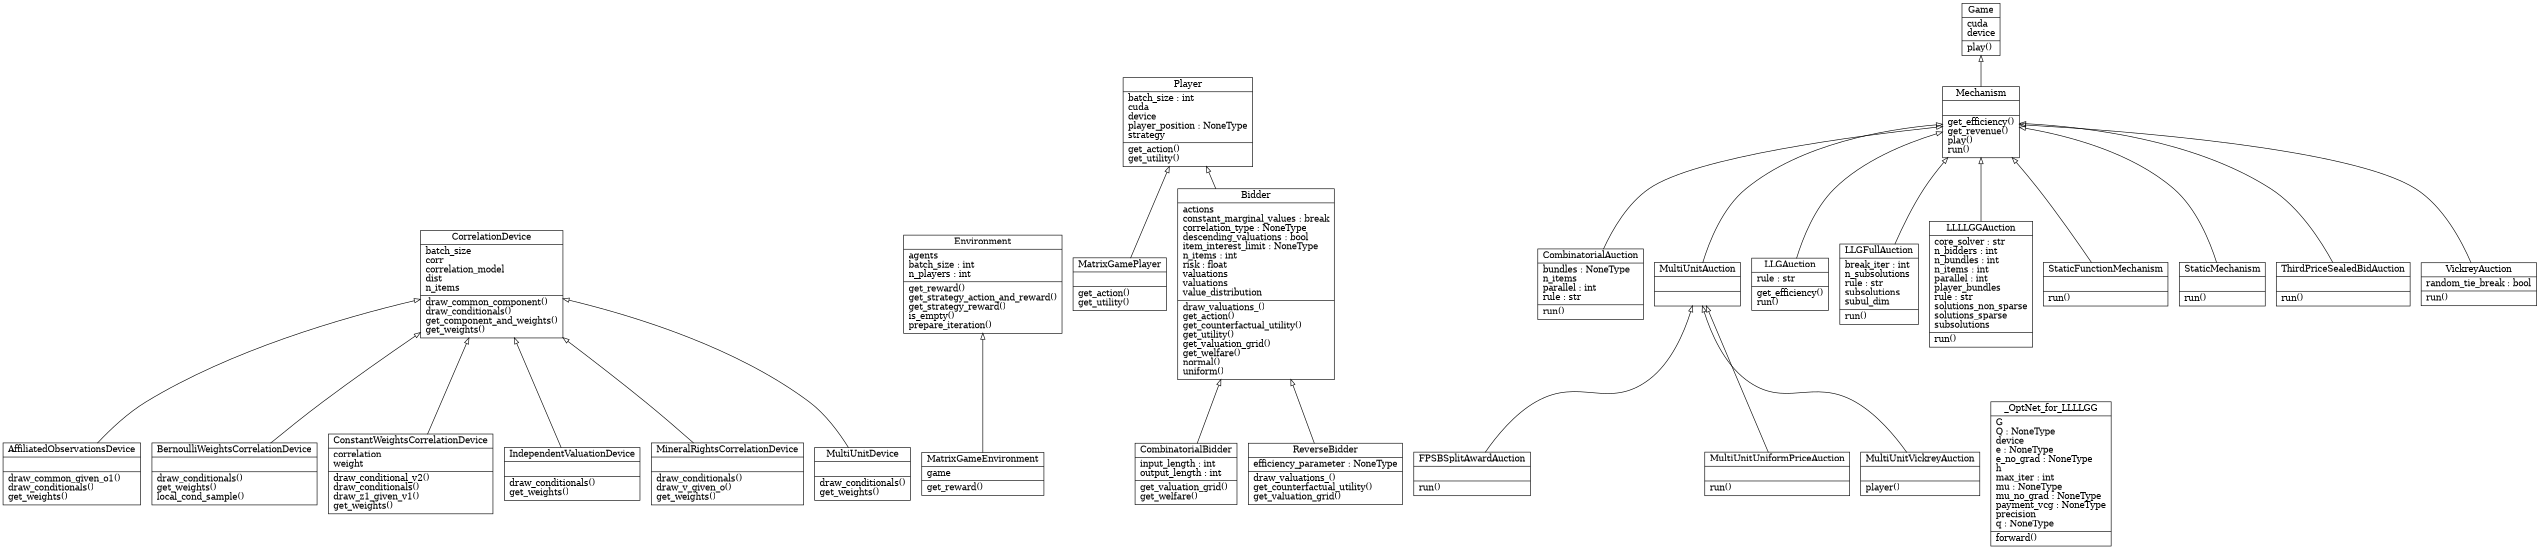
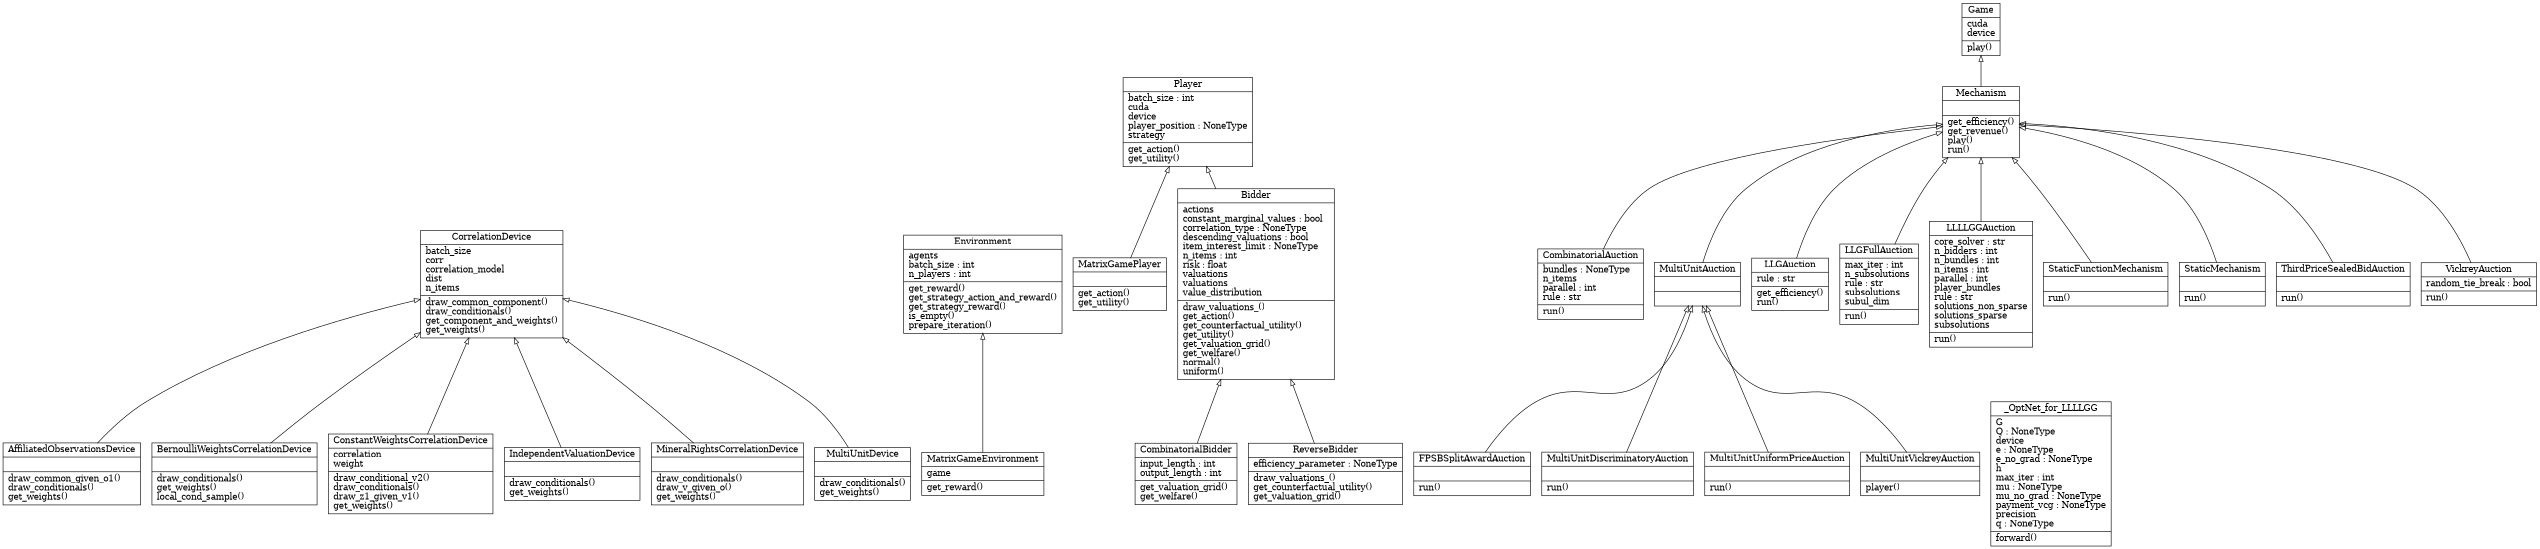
(1256, 219) -> (1253, 219)
(1877, 265) -> (1874, 265)
none -> (1618, 474)
